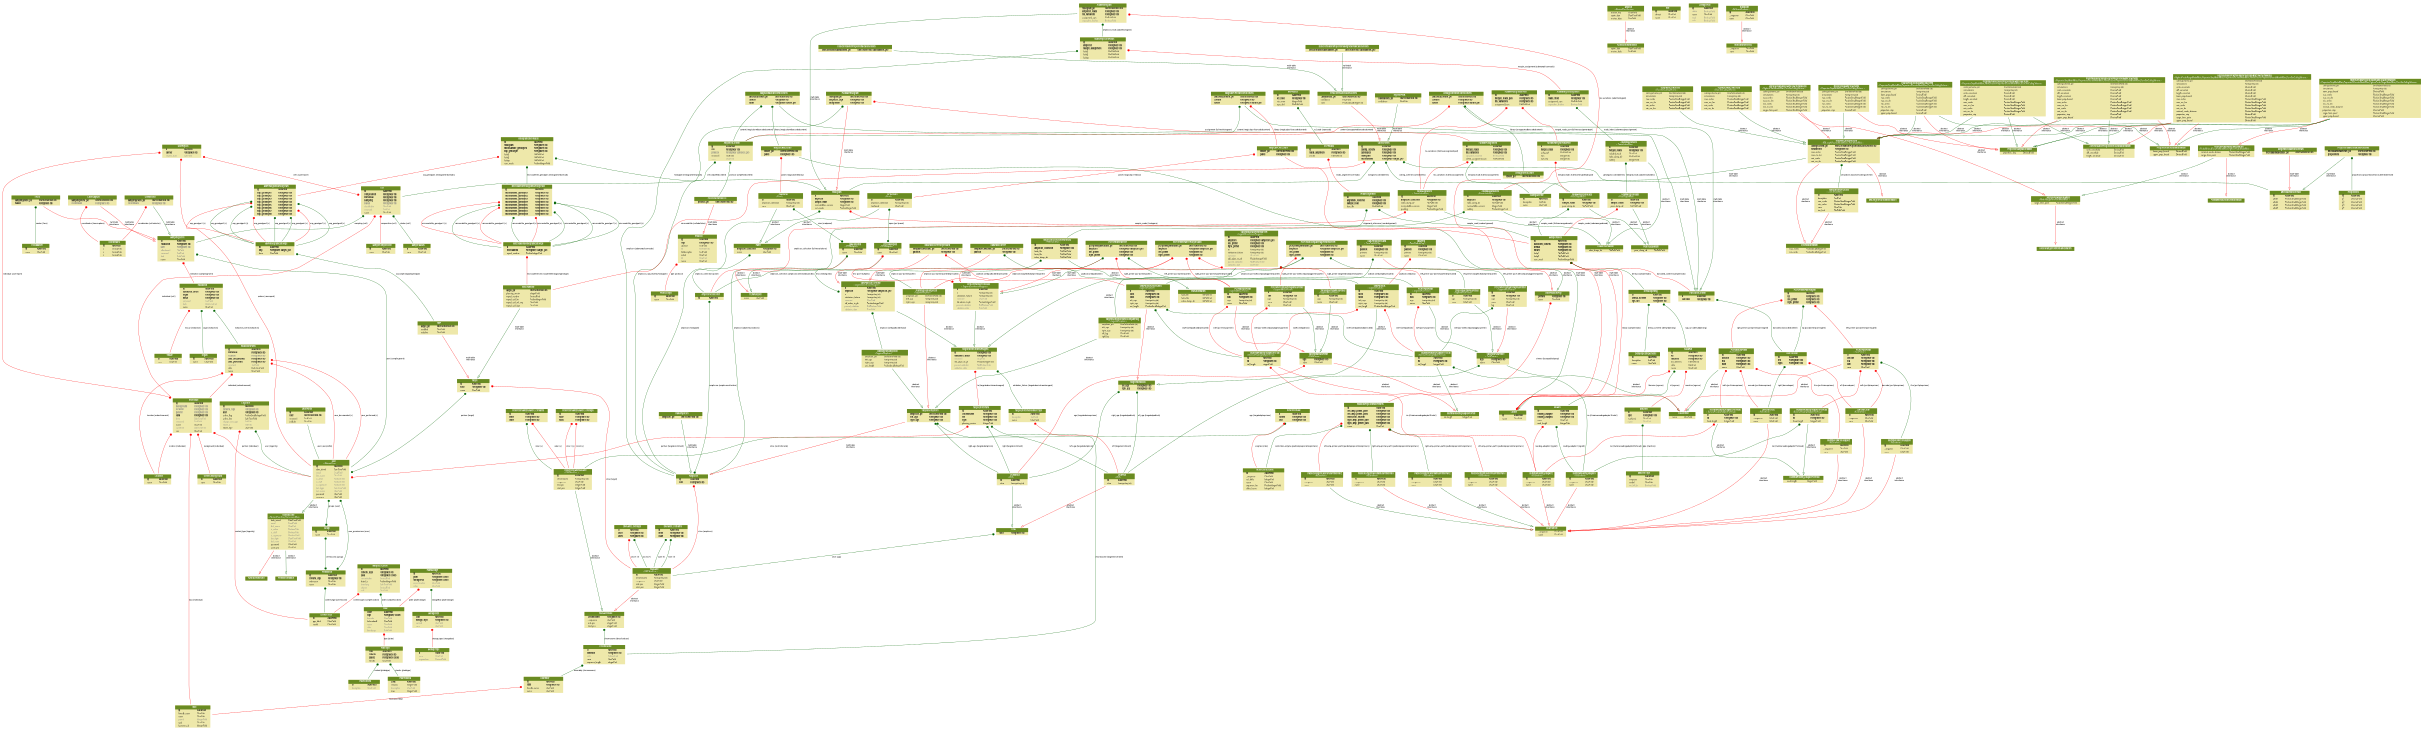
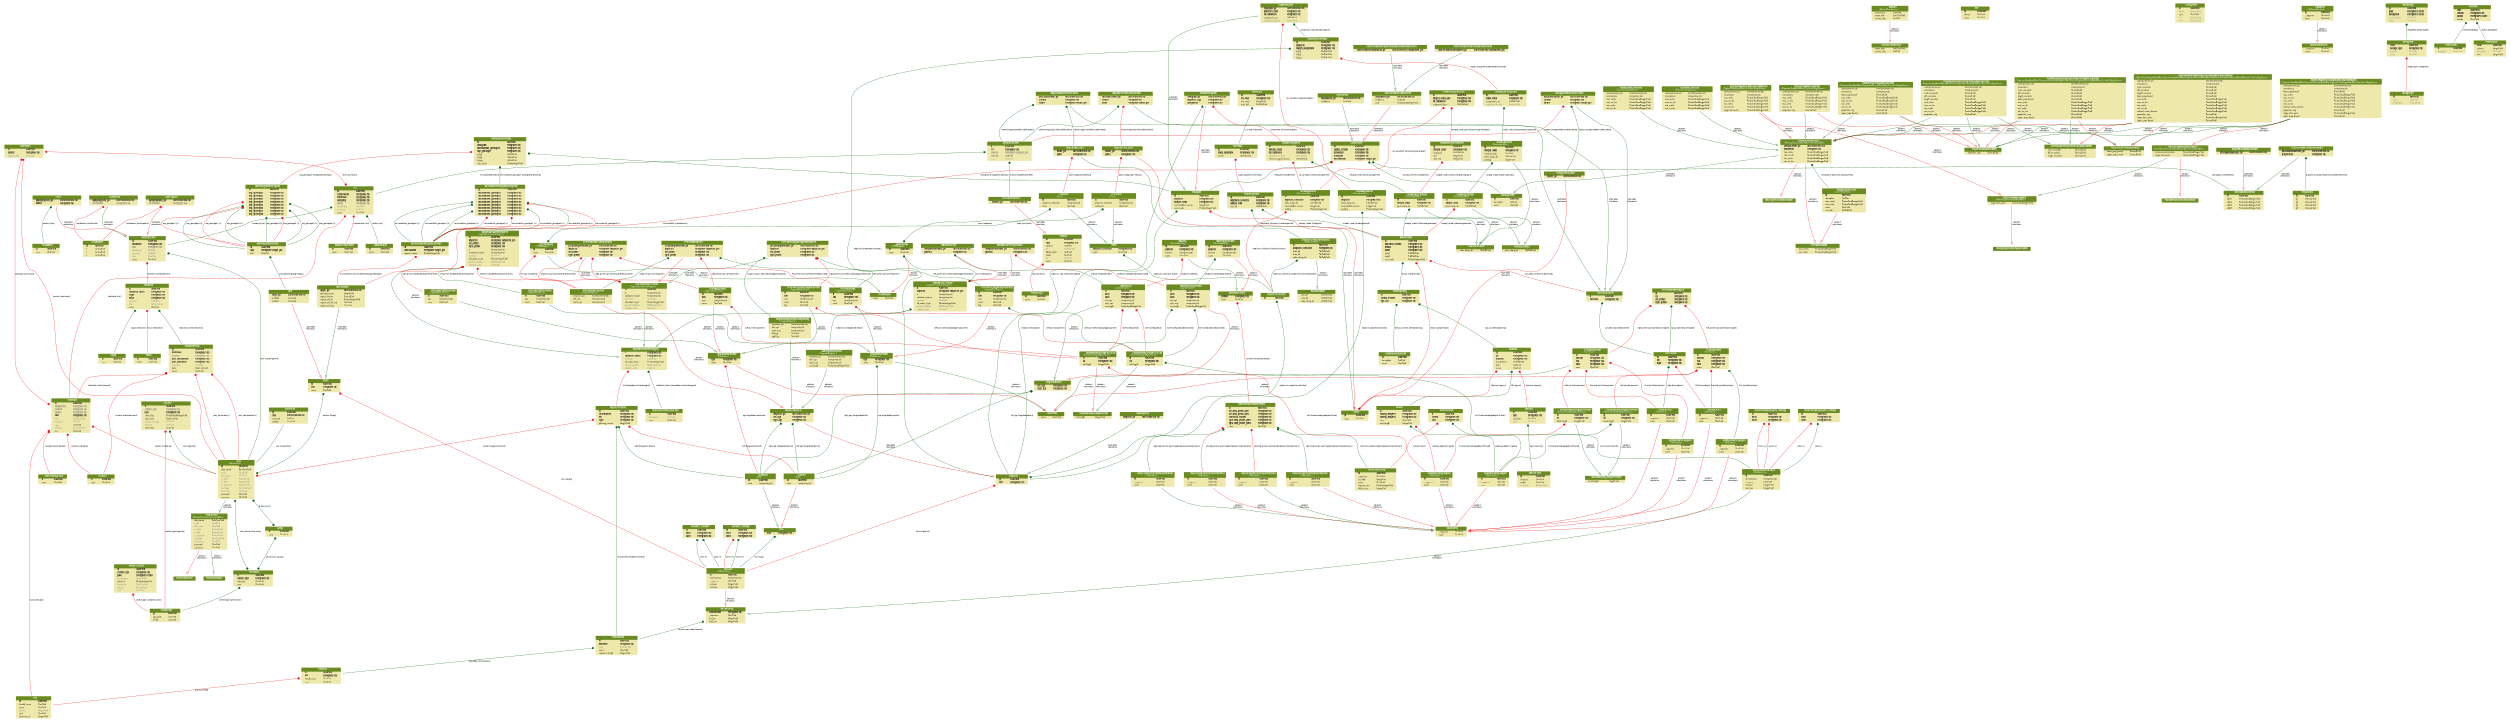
(1856, 146) -> (1816, 146)
(1099, 438) -> (714, 450)
(384, 620) -> none
